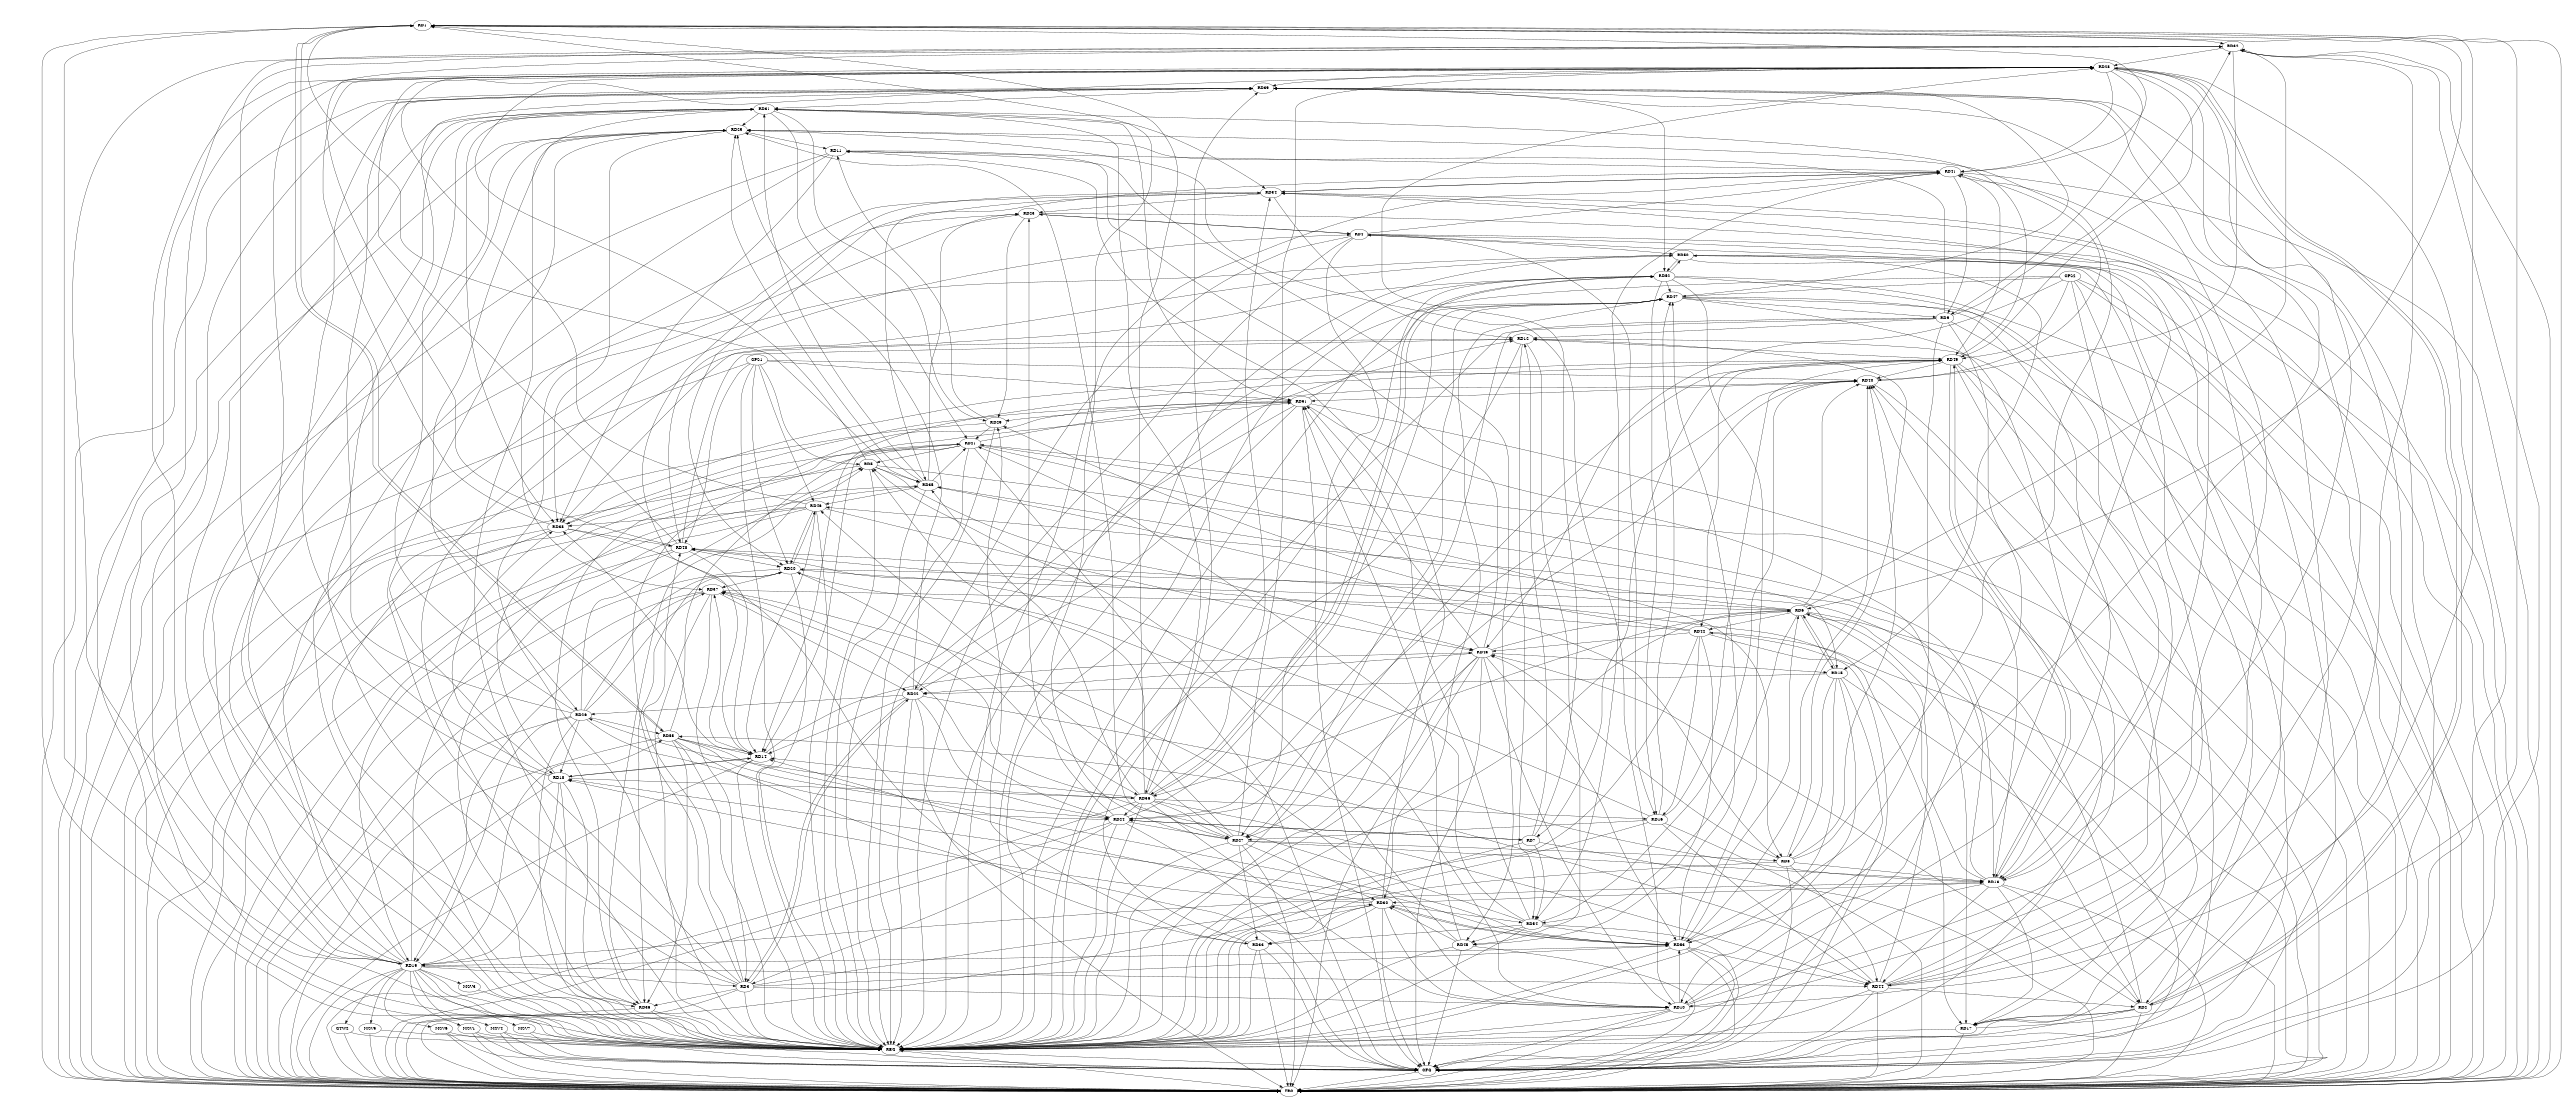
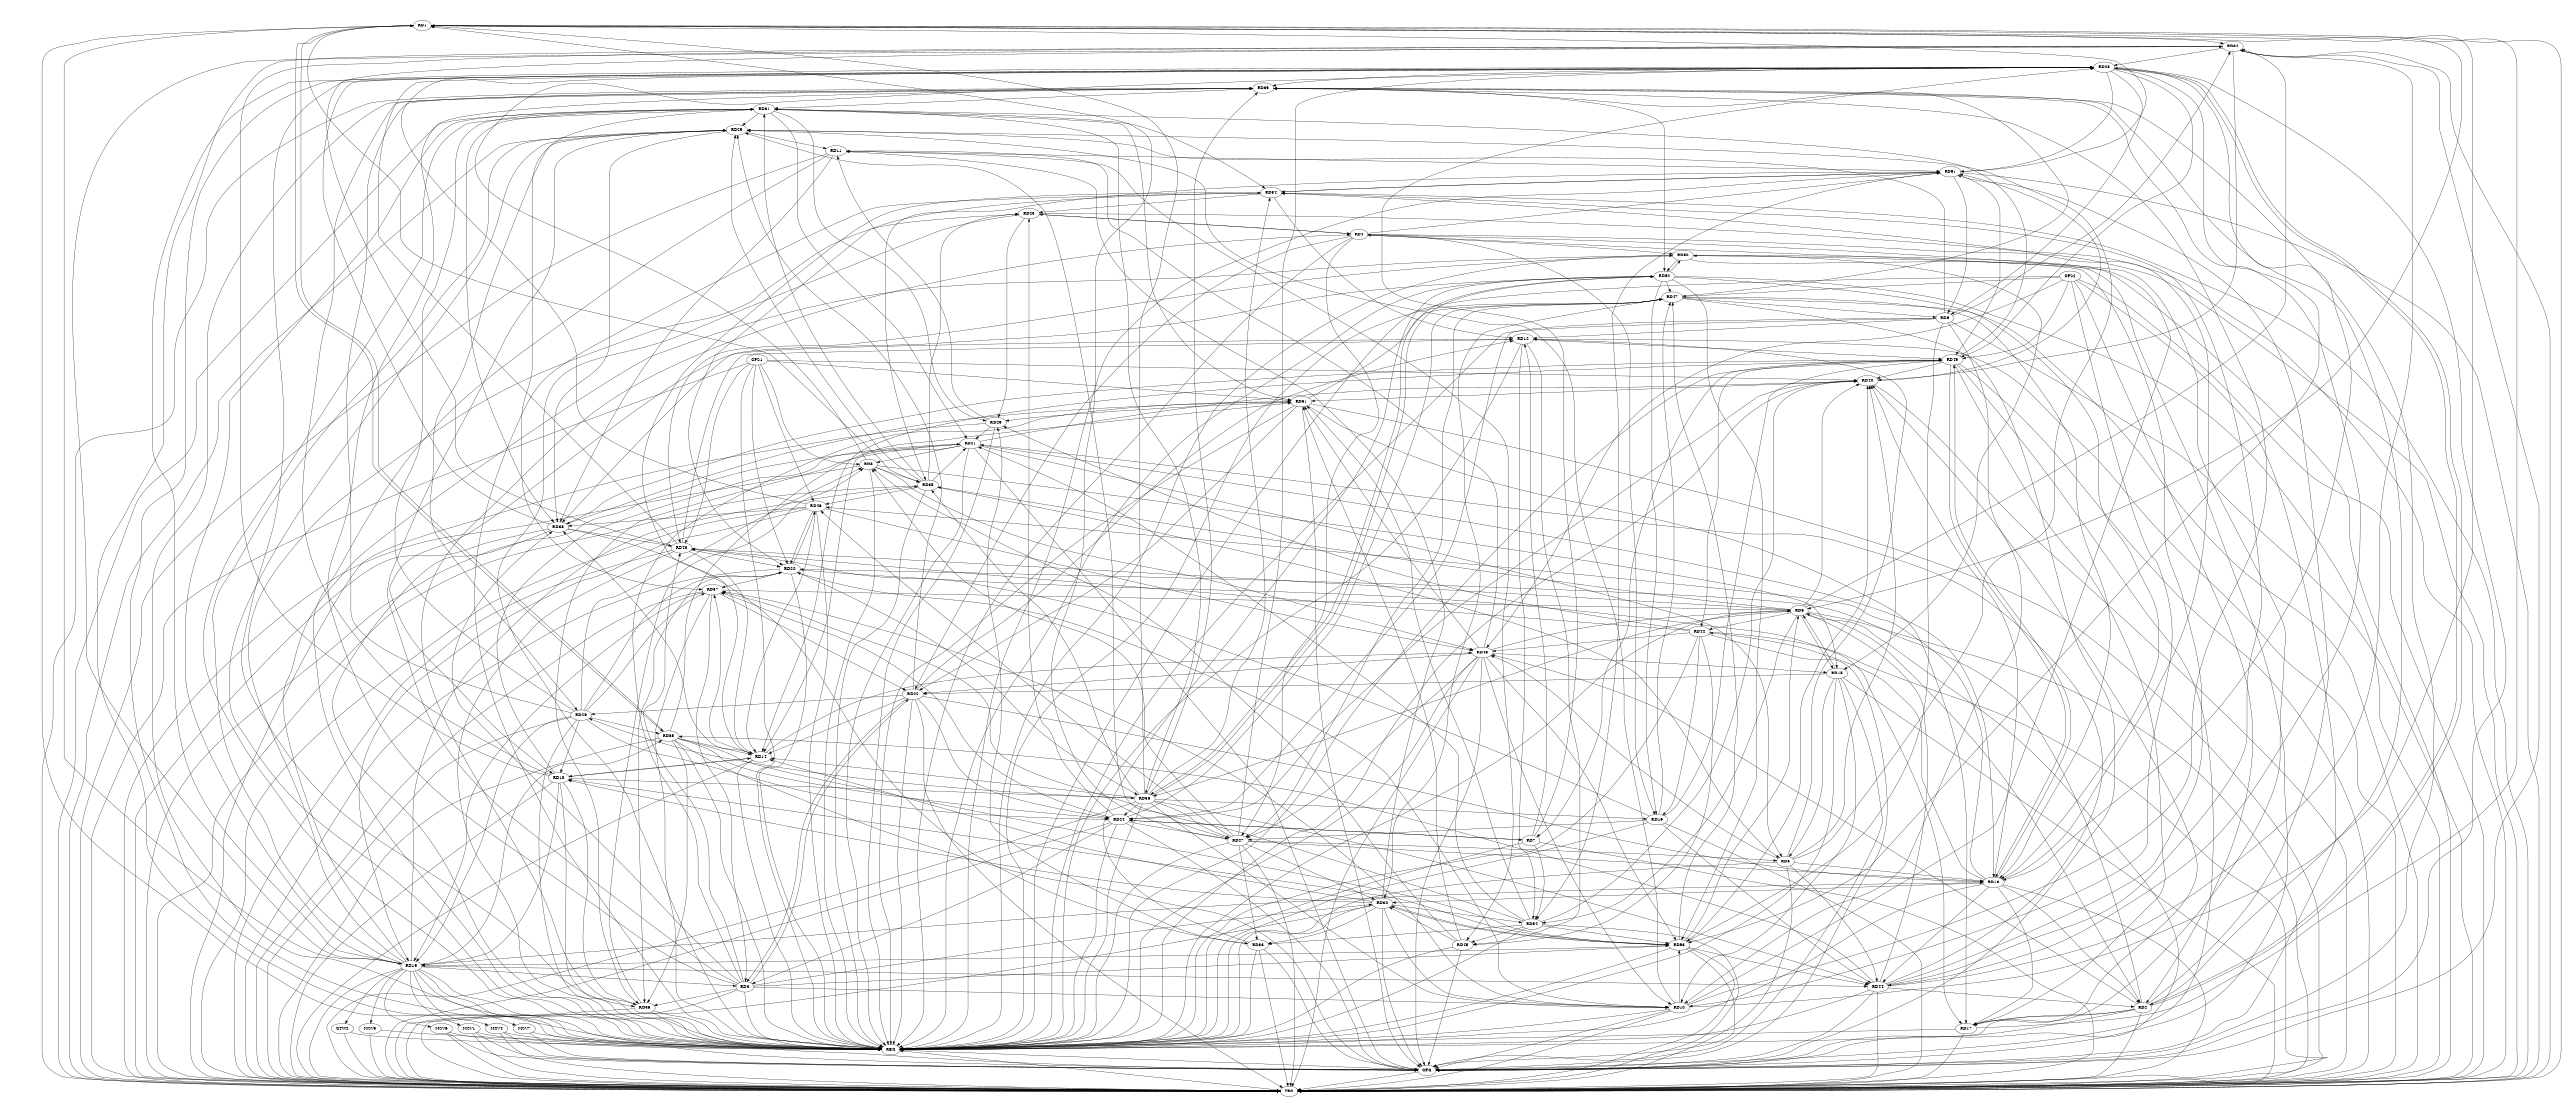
(1950, 172) -> (1950, 172)
(469, 987) -> none
(1621, 1052) -> none
